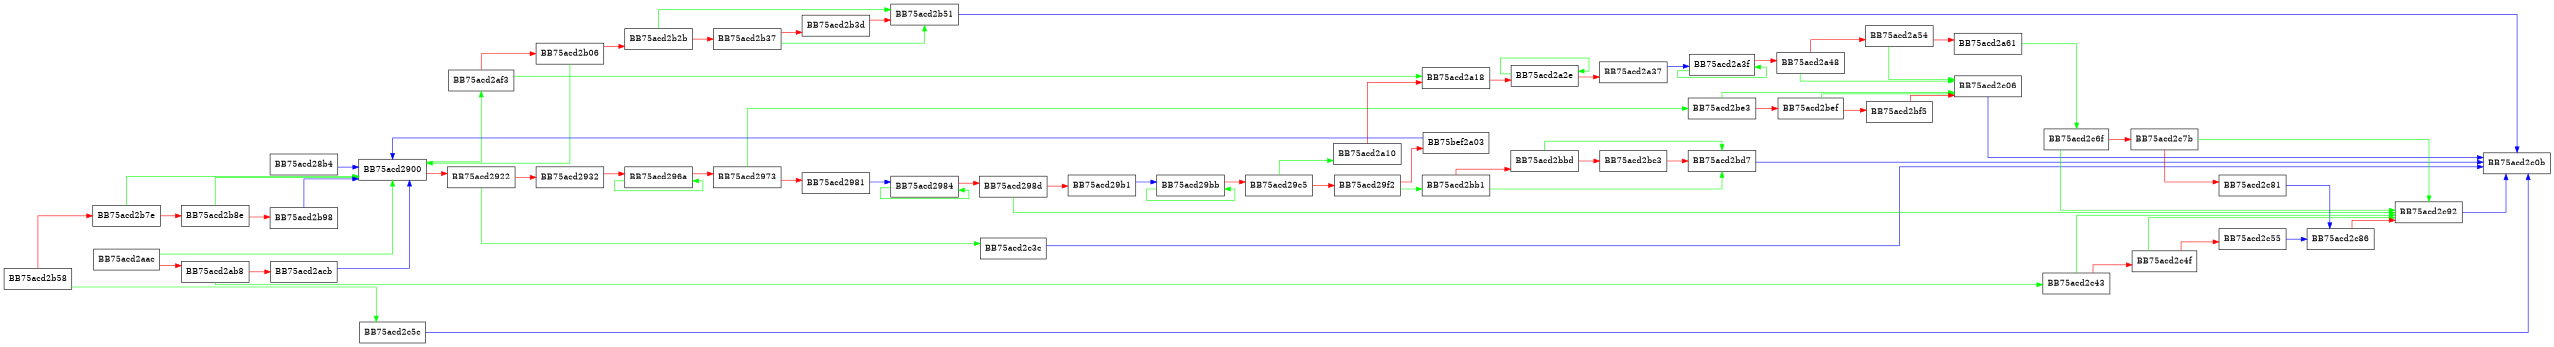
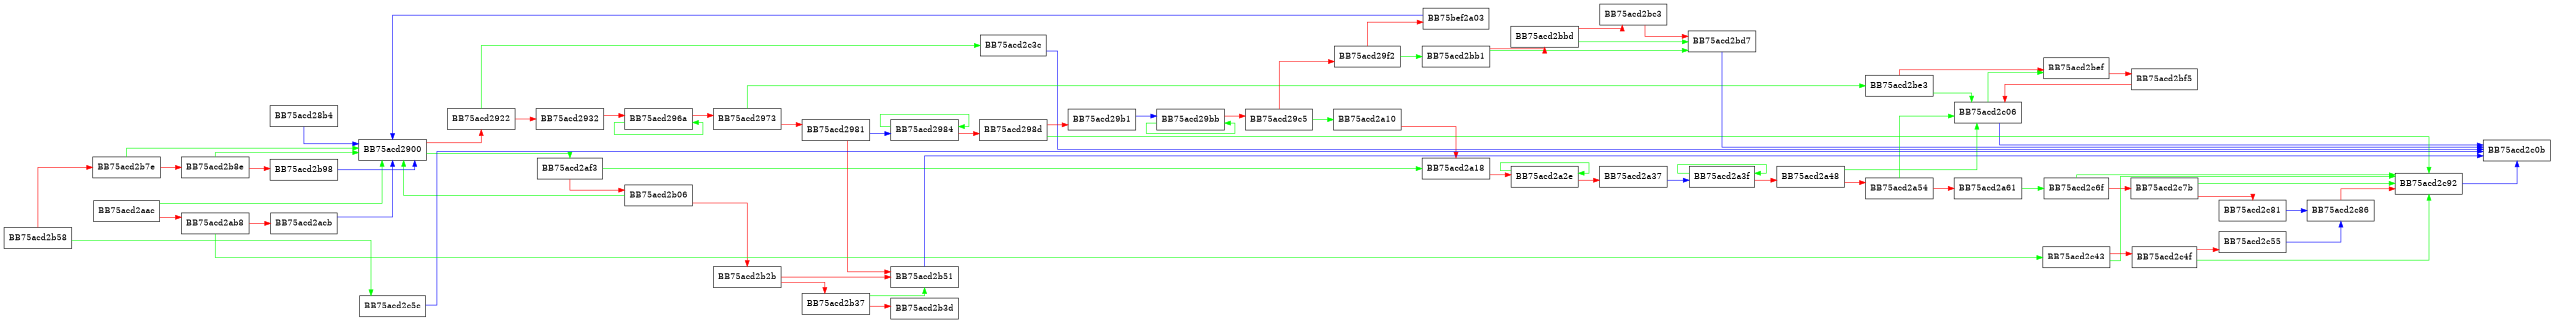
(762, 10) -> (833, 277)
(877, 20) -> (848, 225)
(1883, 94) -> (1988, 74)
